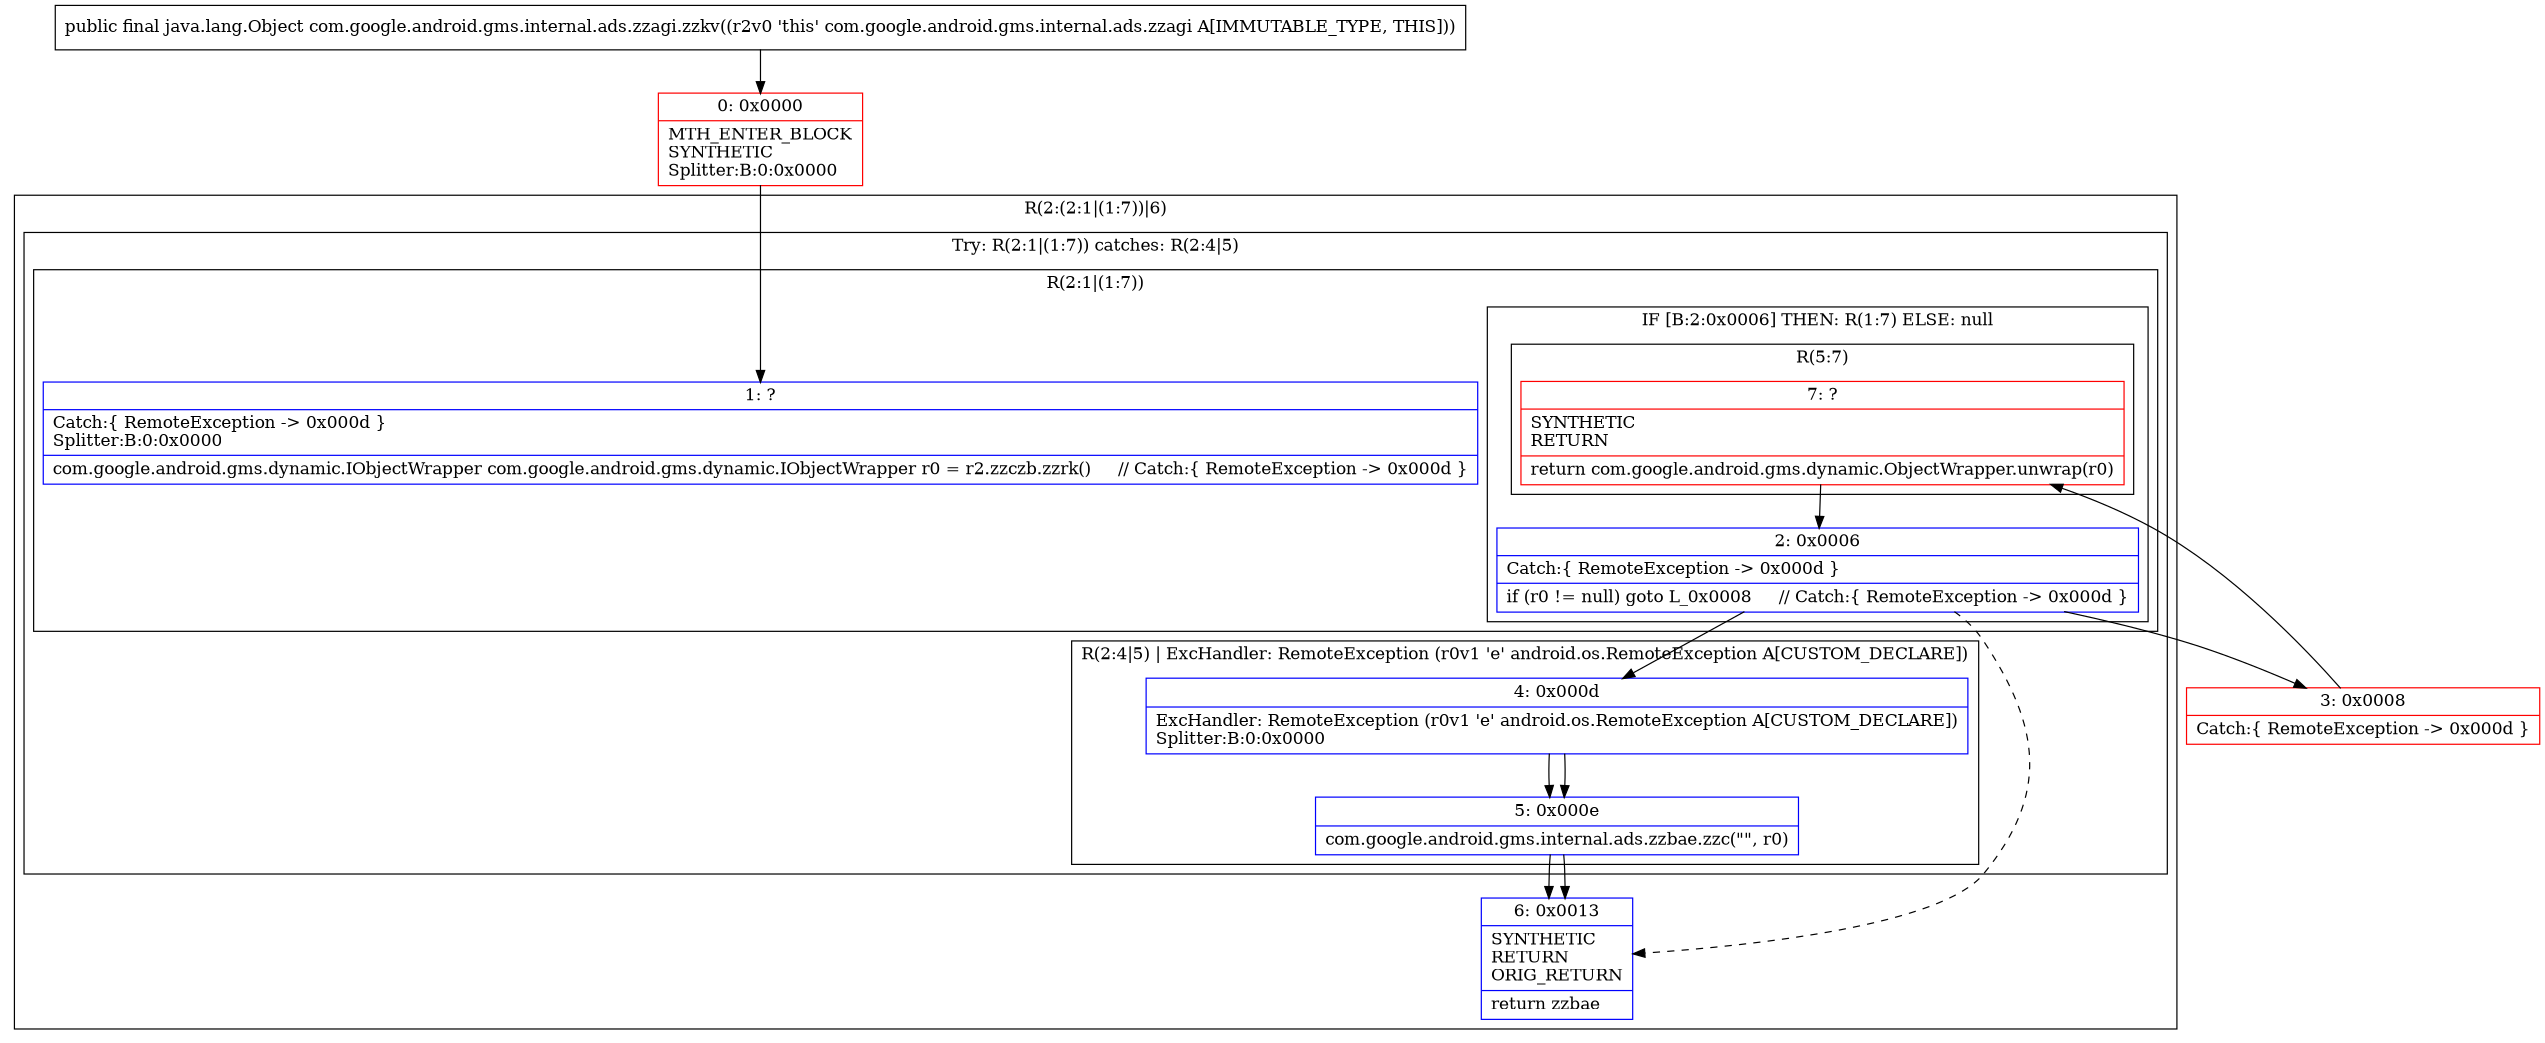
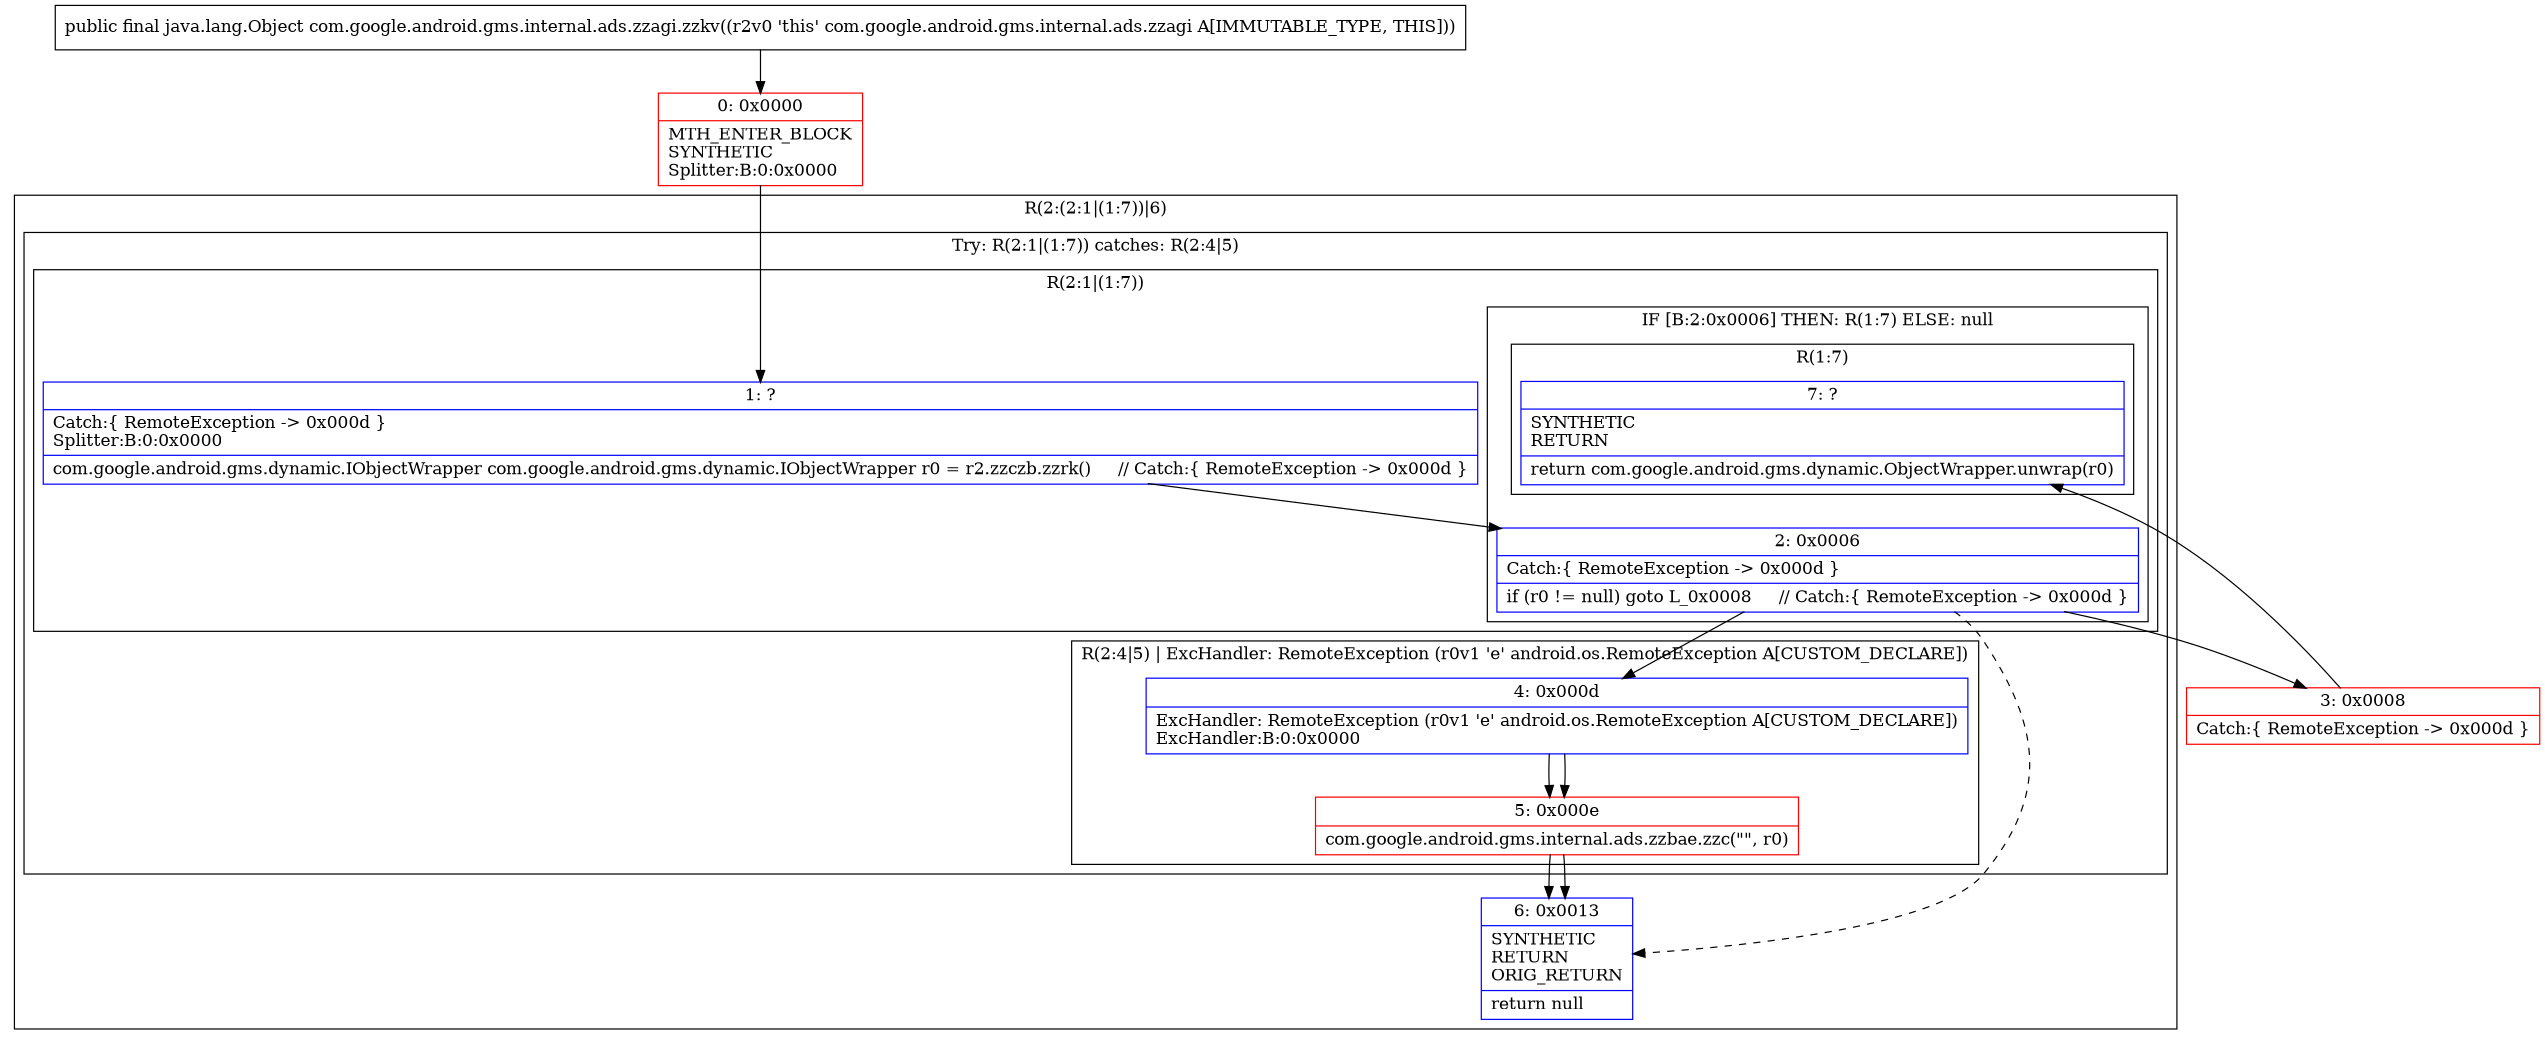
(1823, 358) -> (1823, 358)
(1823, 433) -> (1823, 433)
(1820, 502) -> (1318, 505)
(1241, 739) -> (1258, 739)
(1557, 826) -> (1557, 826)
(1546, 1004) -> (1538, 1004)
